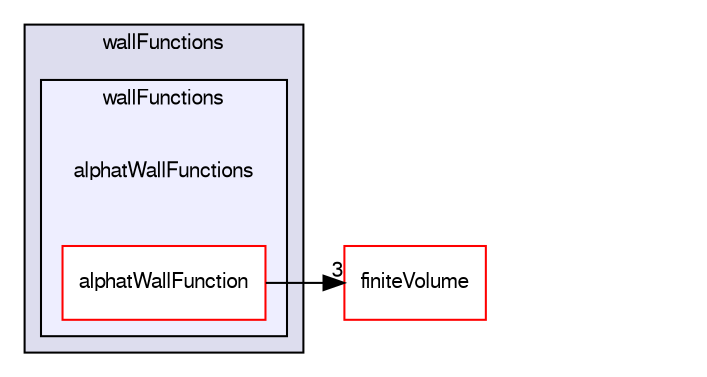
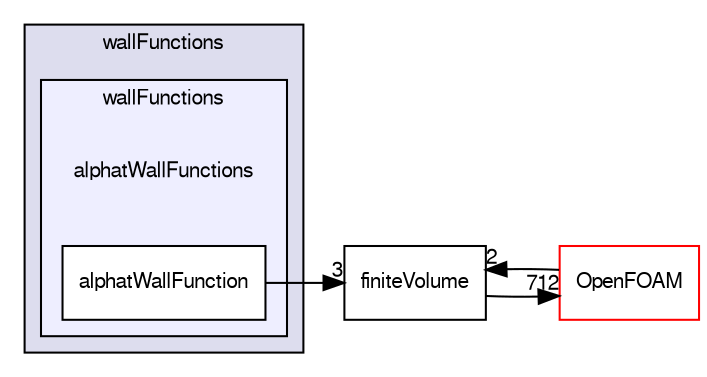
(164, 283) -> (164, 283)
(415, 283) -> (415, 283)
none -> (629, 283)
